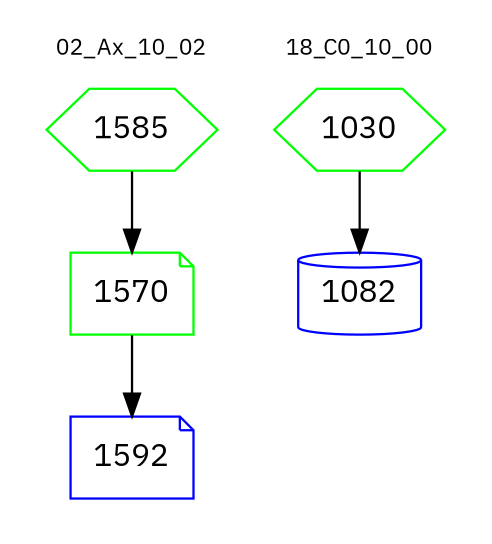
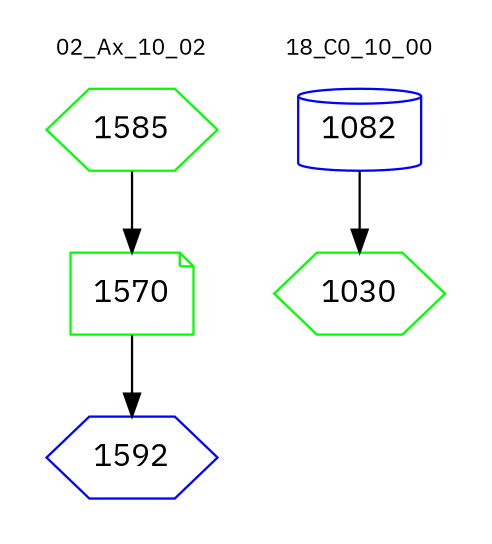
(360, 201) -> (360, 201)
(132, 458) -> (132, 458)
